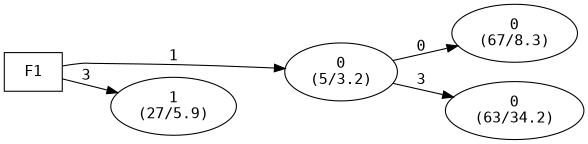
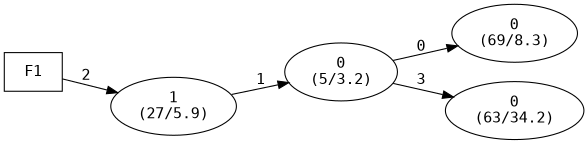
(515, 33) -> (515, 33)
(168, 64) -> (255, 90)
(86, 76) -> (86, 76)
